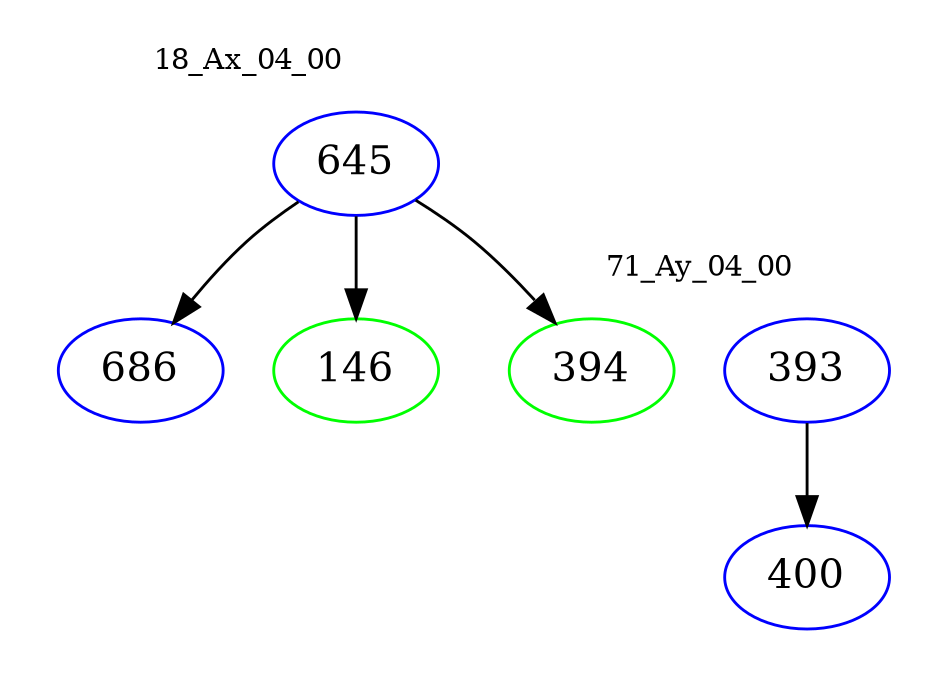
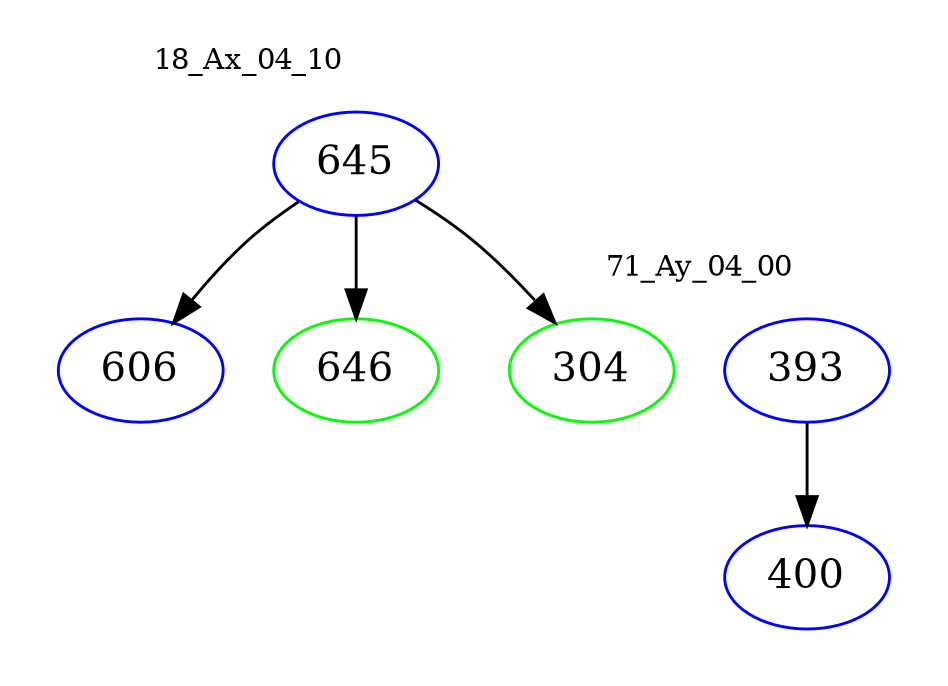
(248, 62) -> (248, 62)
(141, 371) -> (141, 371)
(356, 371) -> (356, 371)
(592, 371) -> (592, 371)
